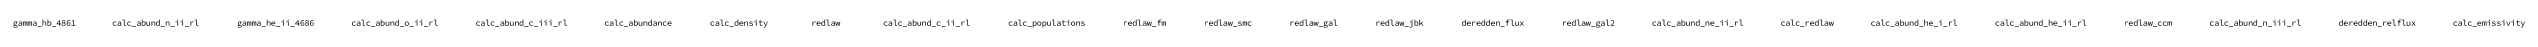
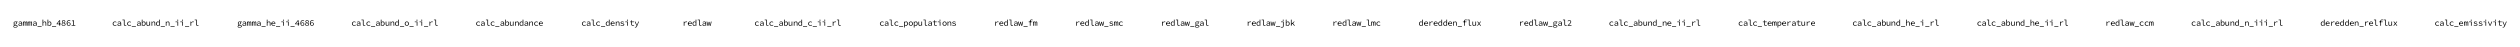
(522, 24) -> none
none -> (1357, 24)
(1807, 24) -> (1777, 24)
